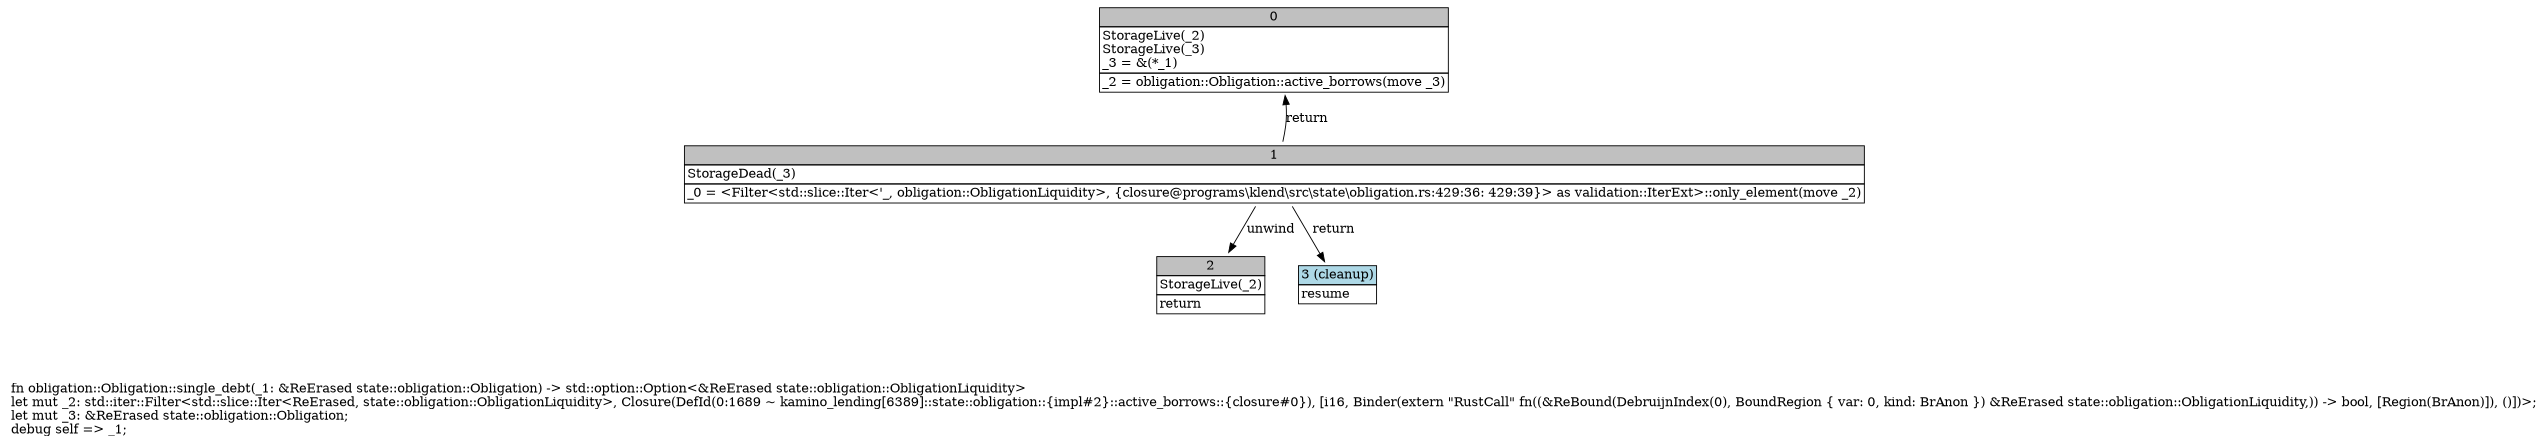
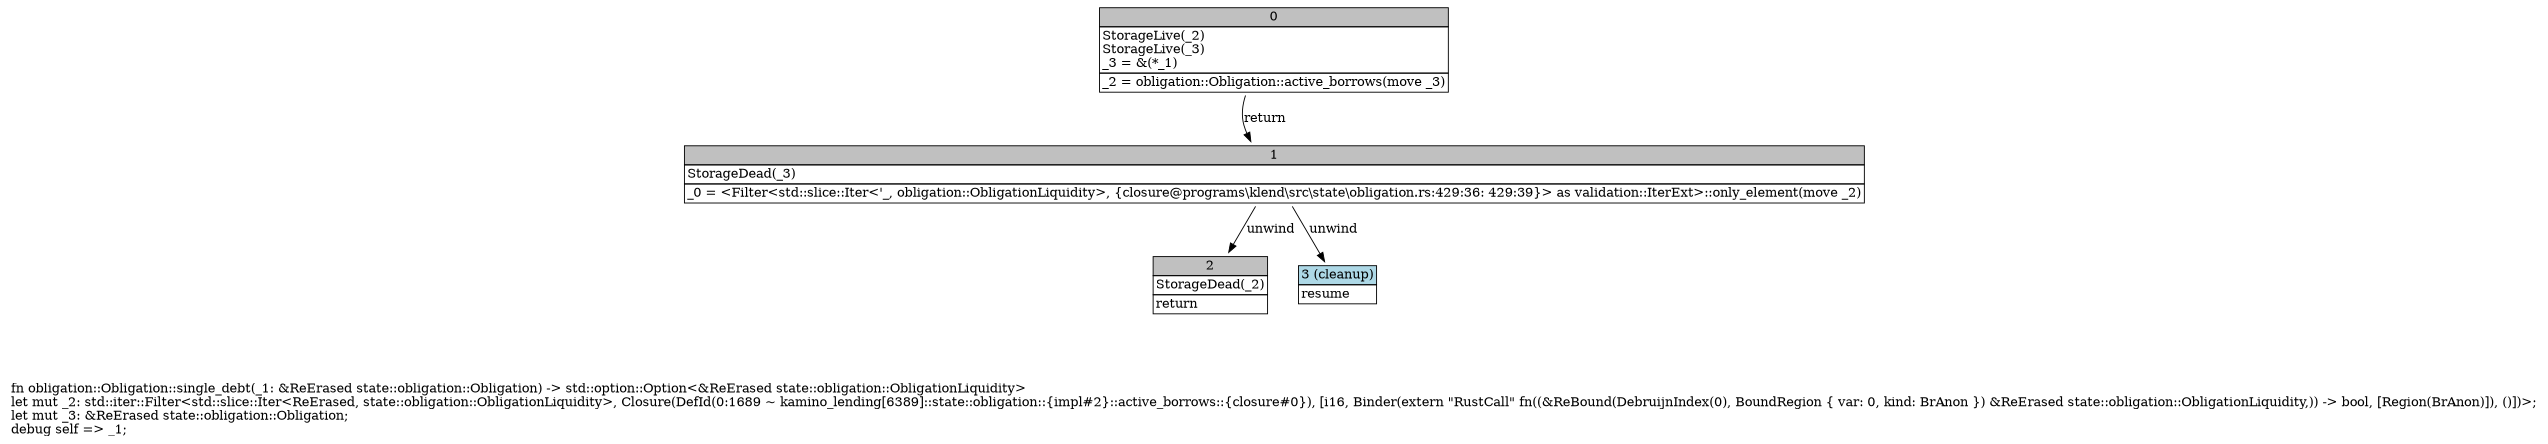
(1286, 123) -> (1242, 115)
(1333, 229) -> (1333, 229)
(1211, 285) -> (1210, 285)
